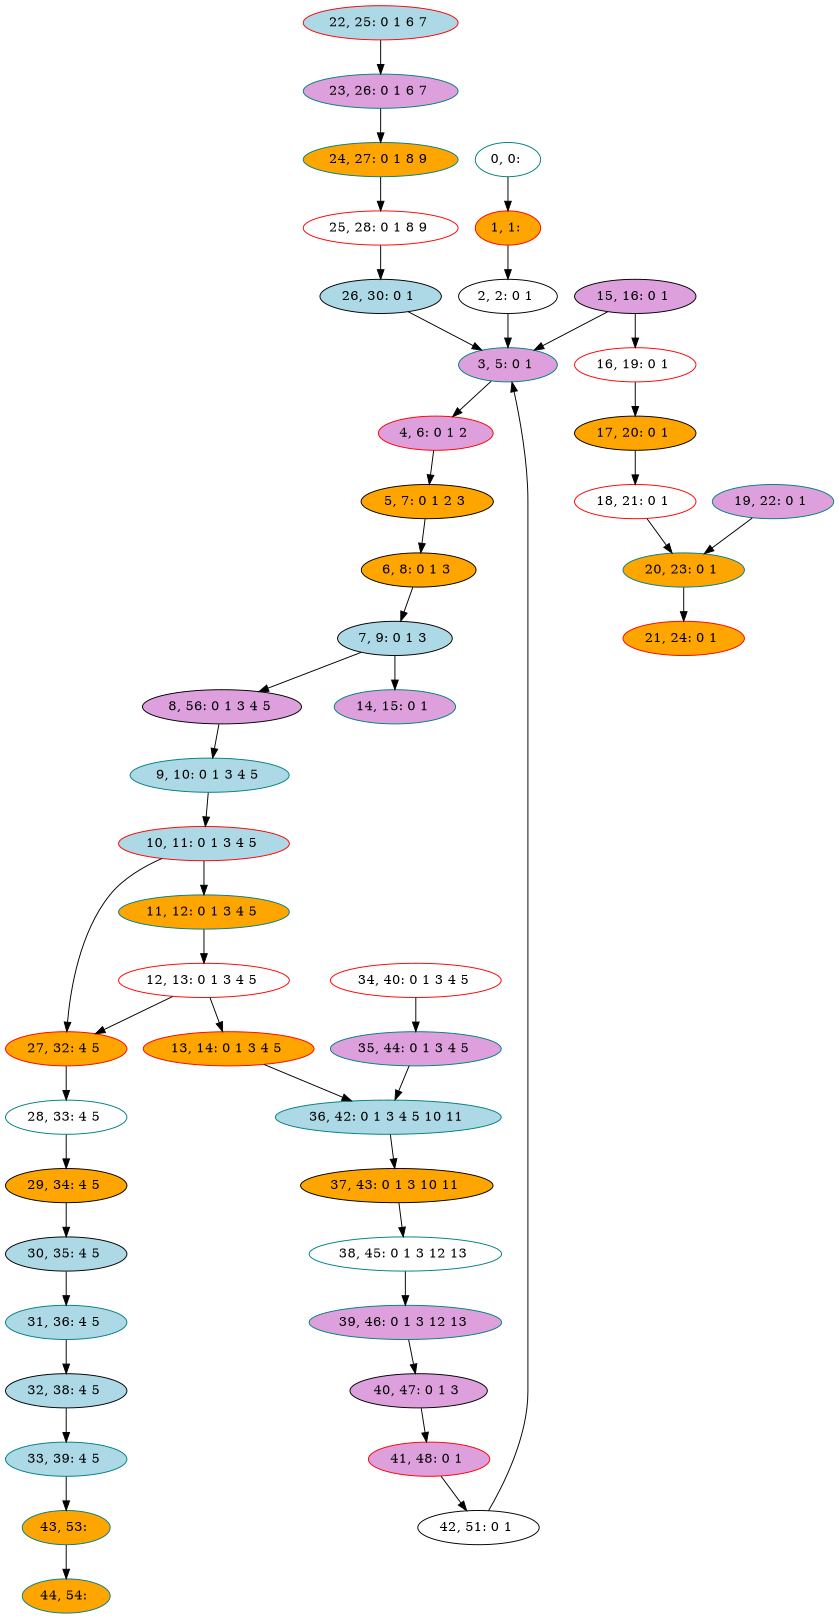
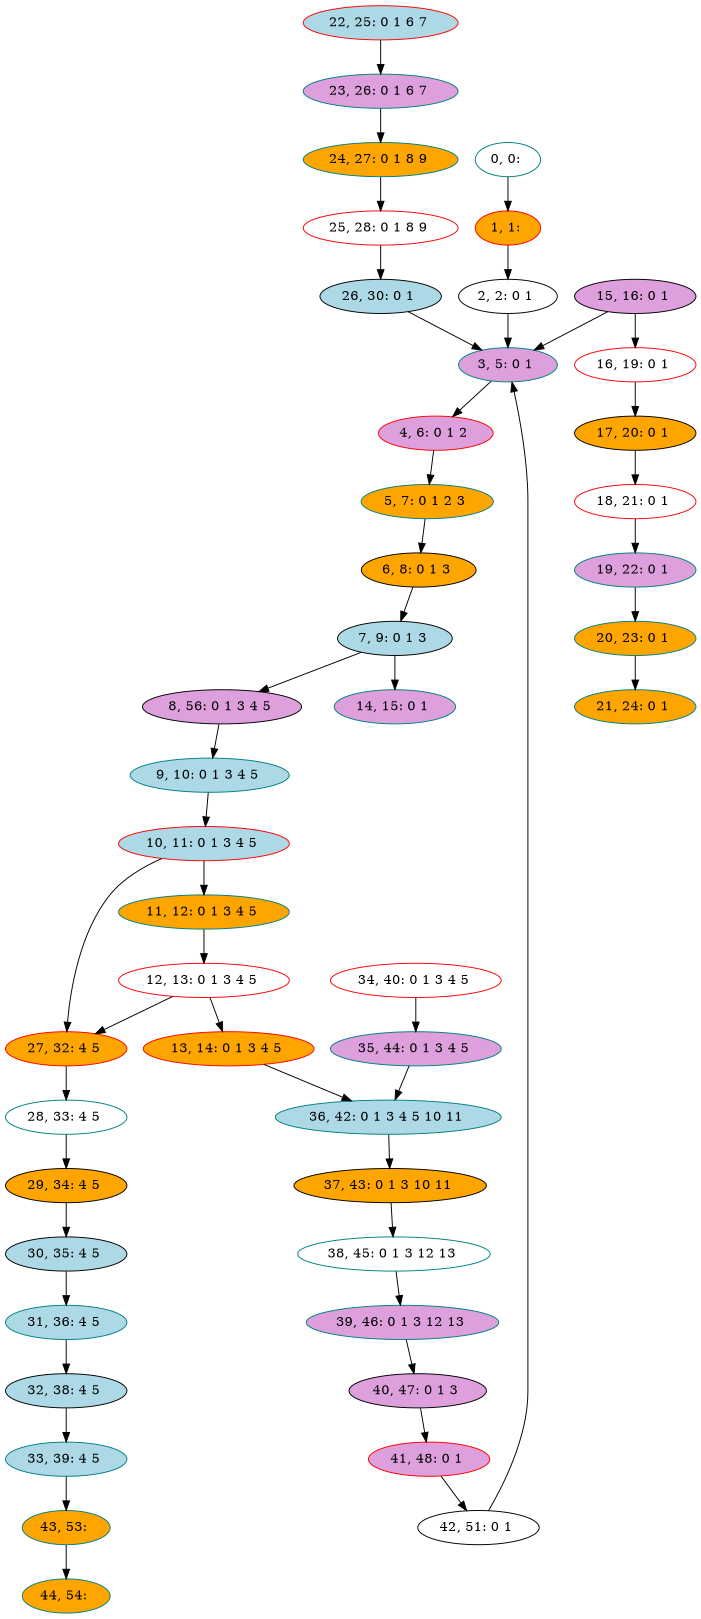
(427, 502) -> (427, 502)
(657, 532) -> (635, 531)
(684, 638) -> (635, 707)
